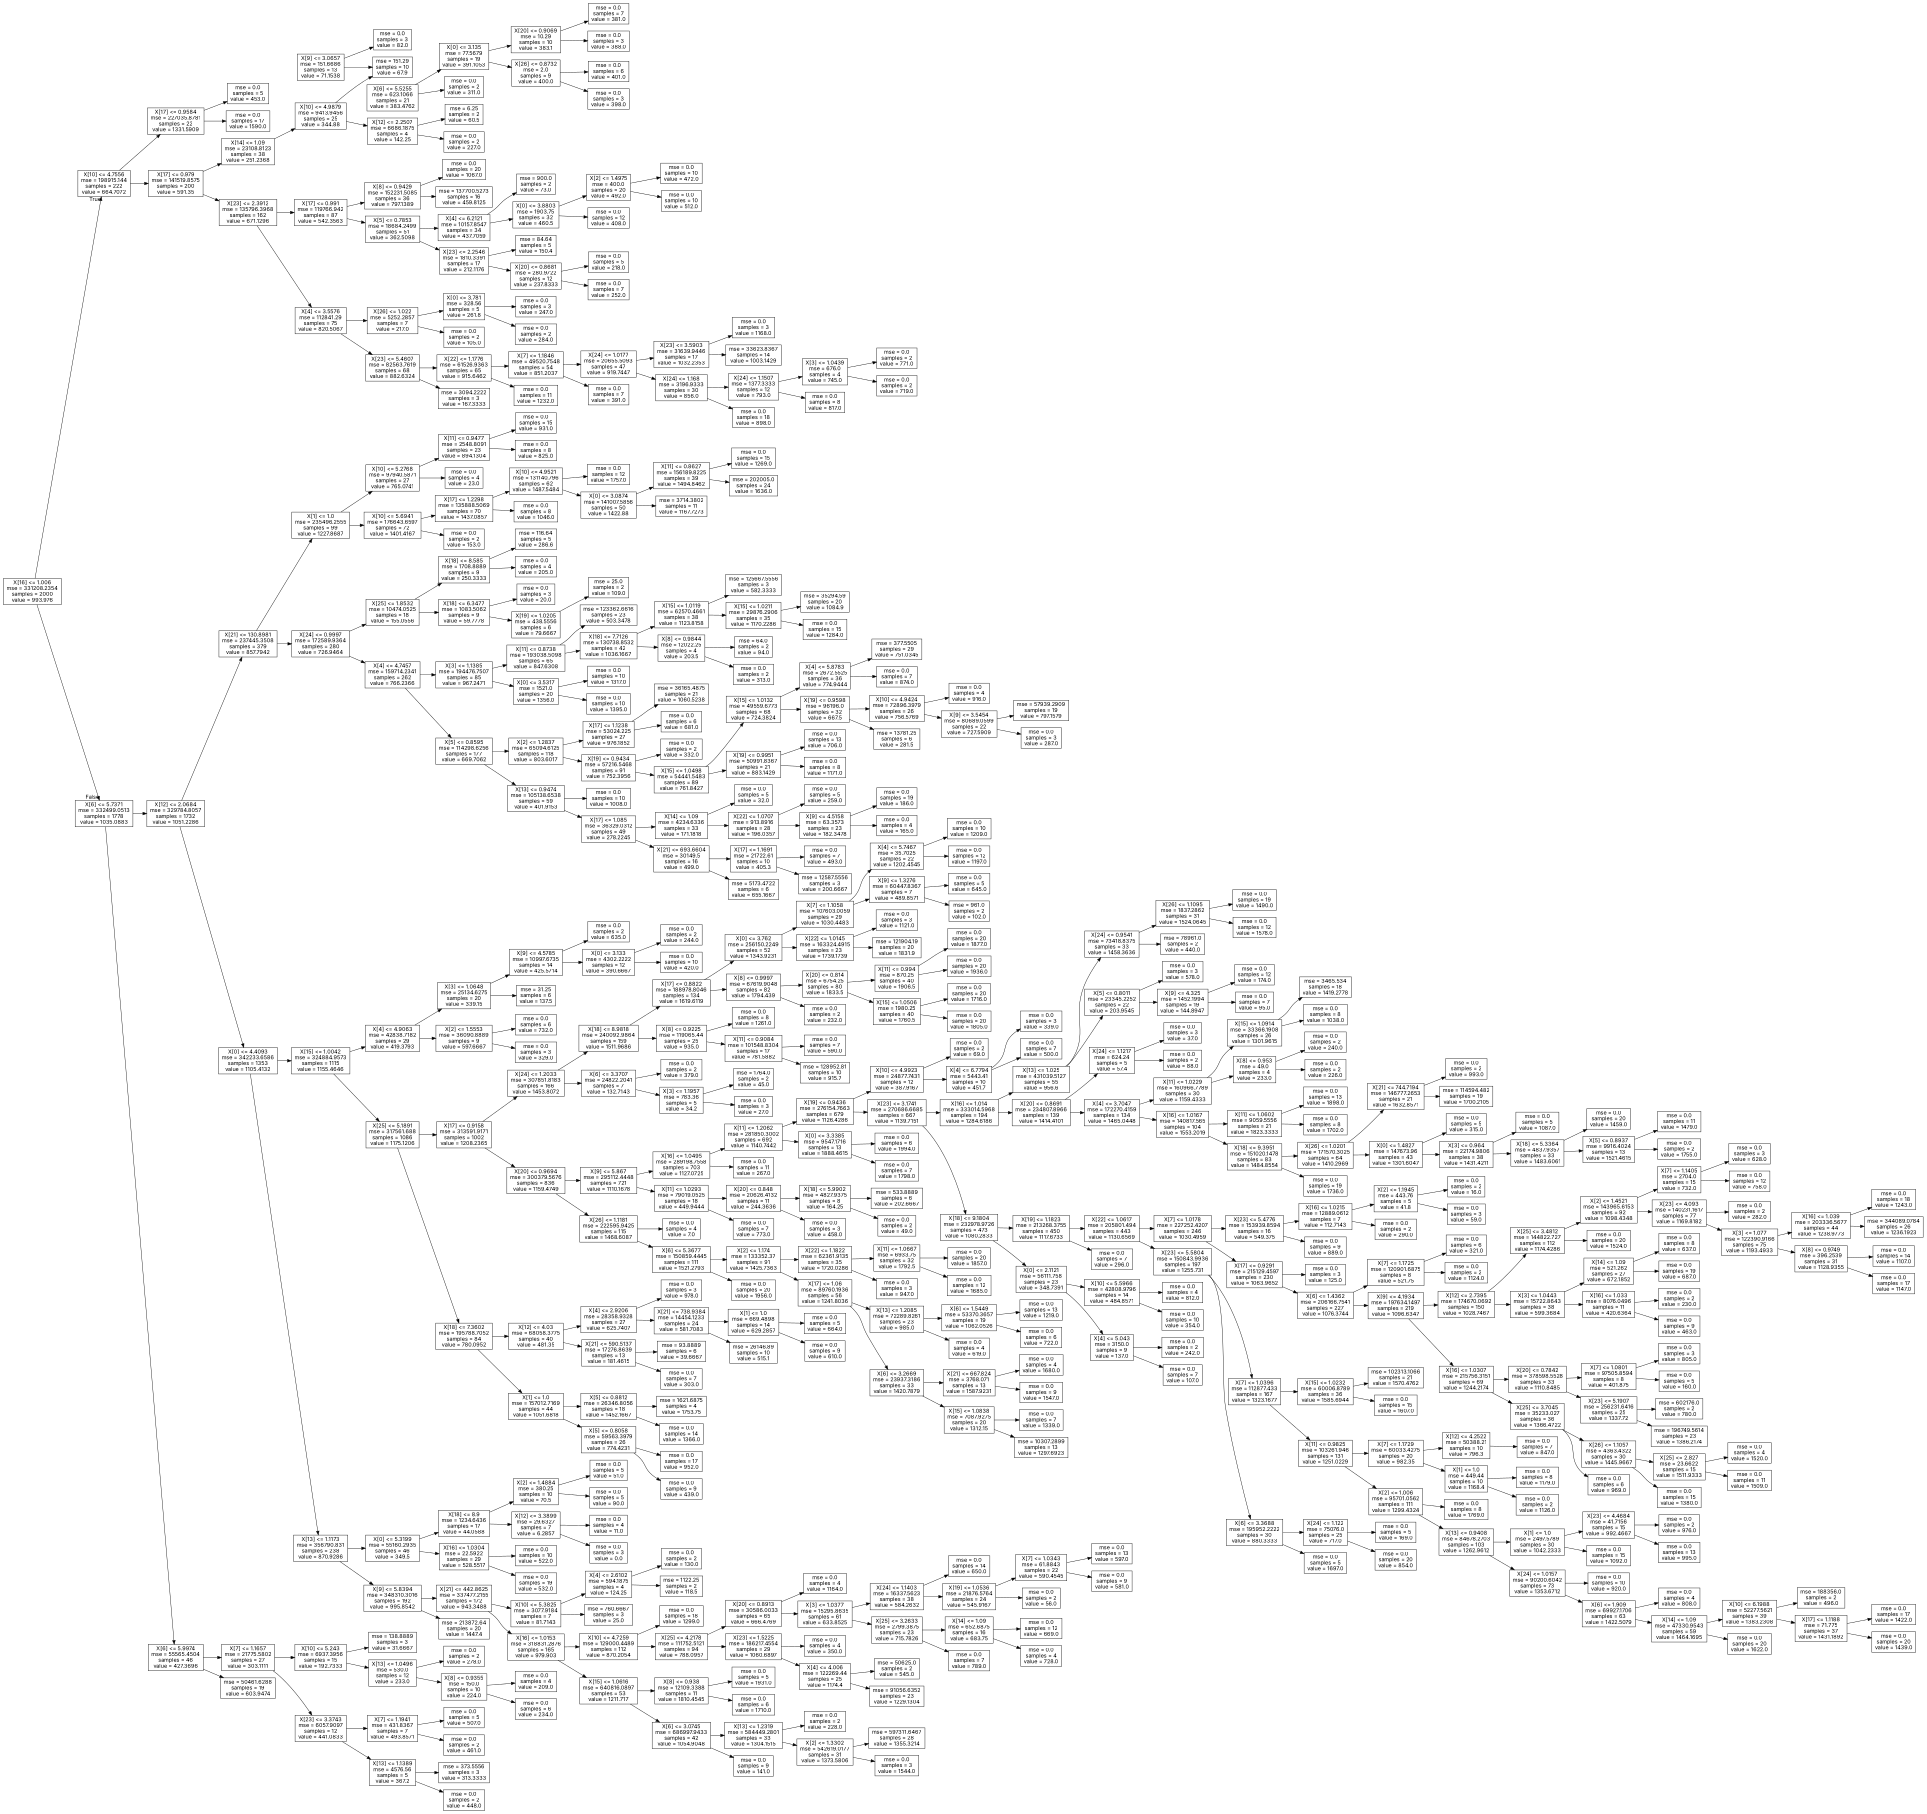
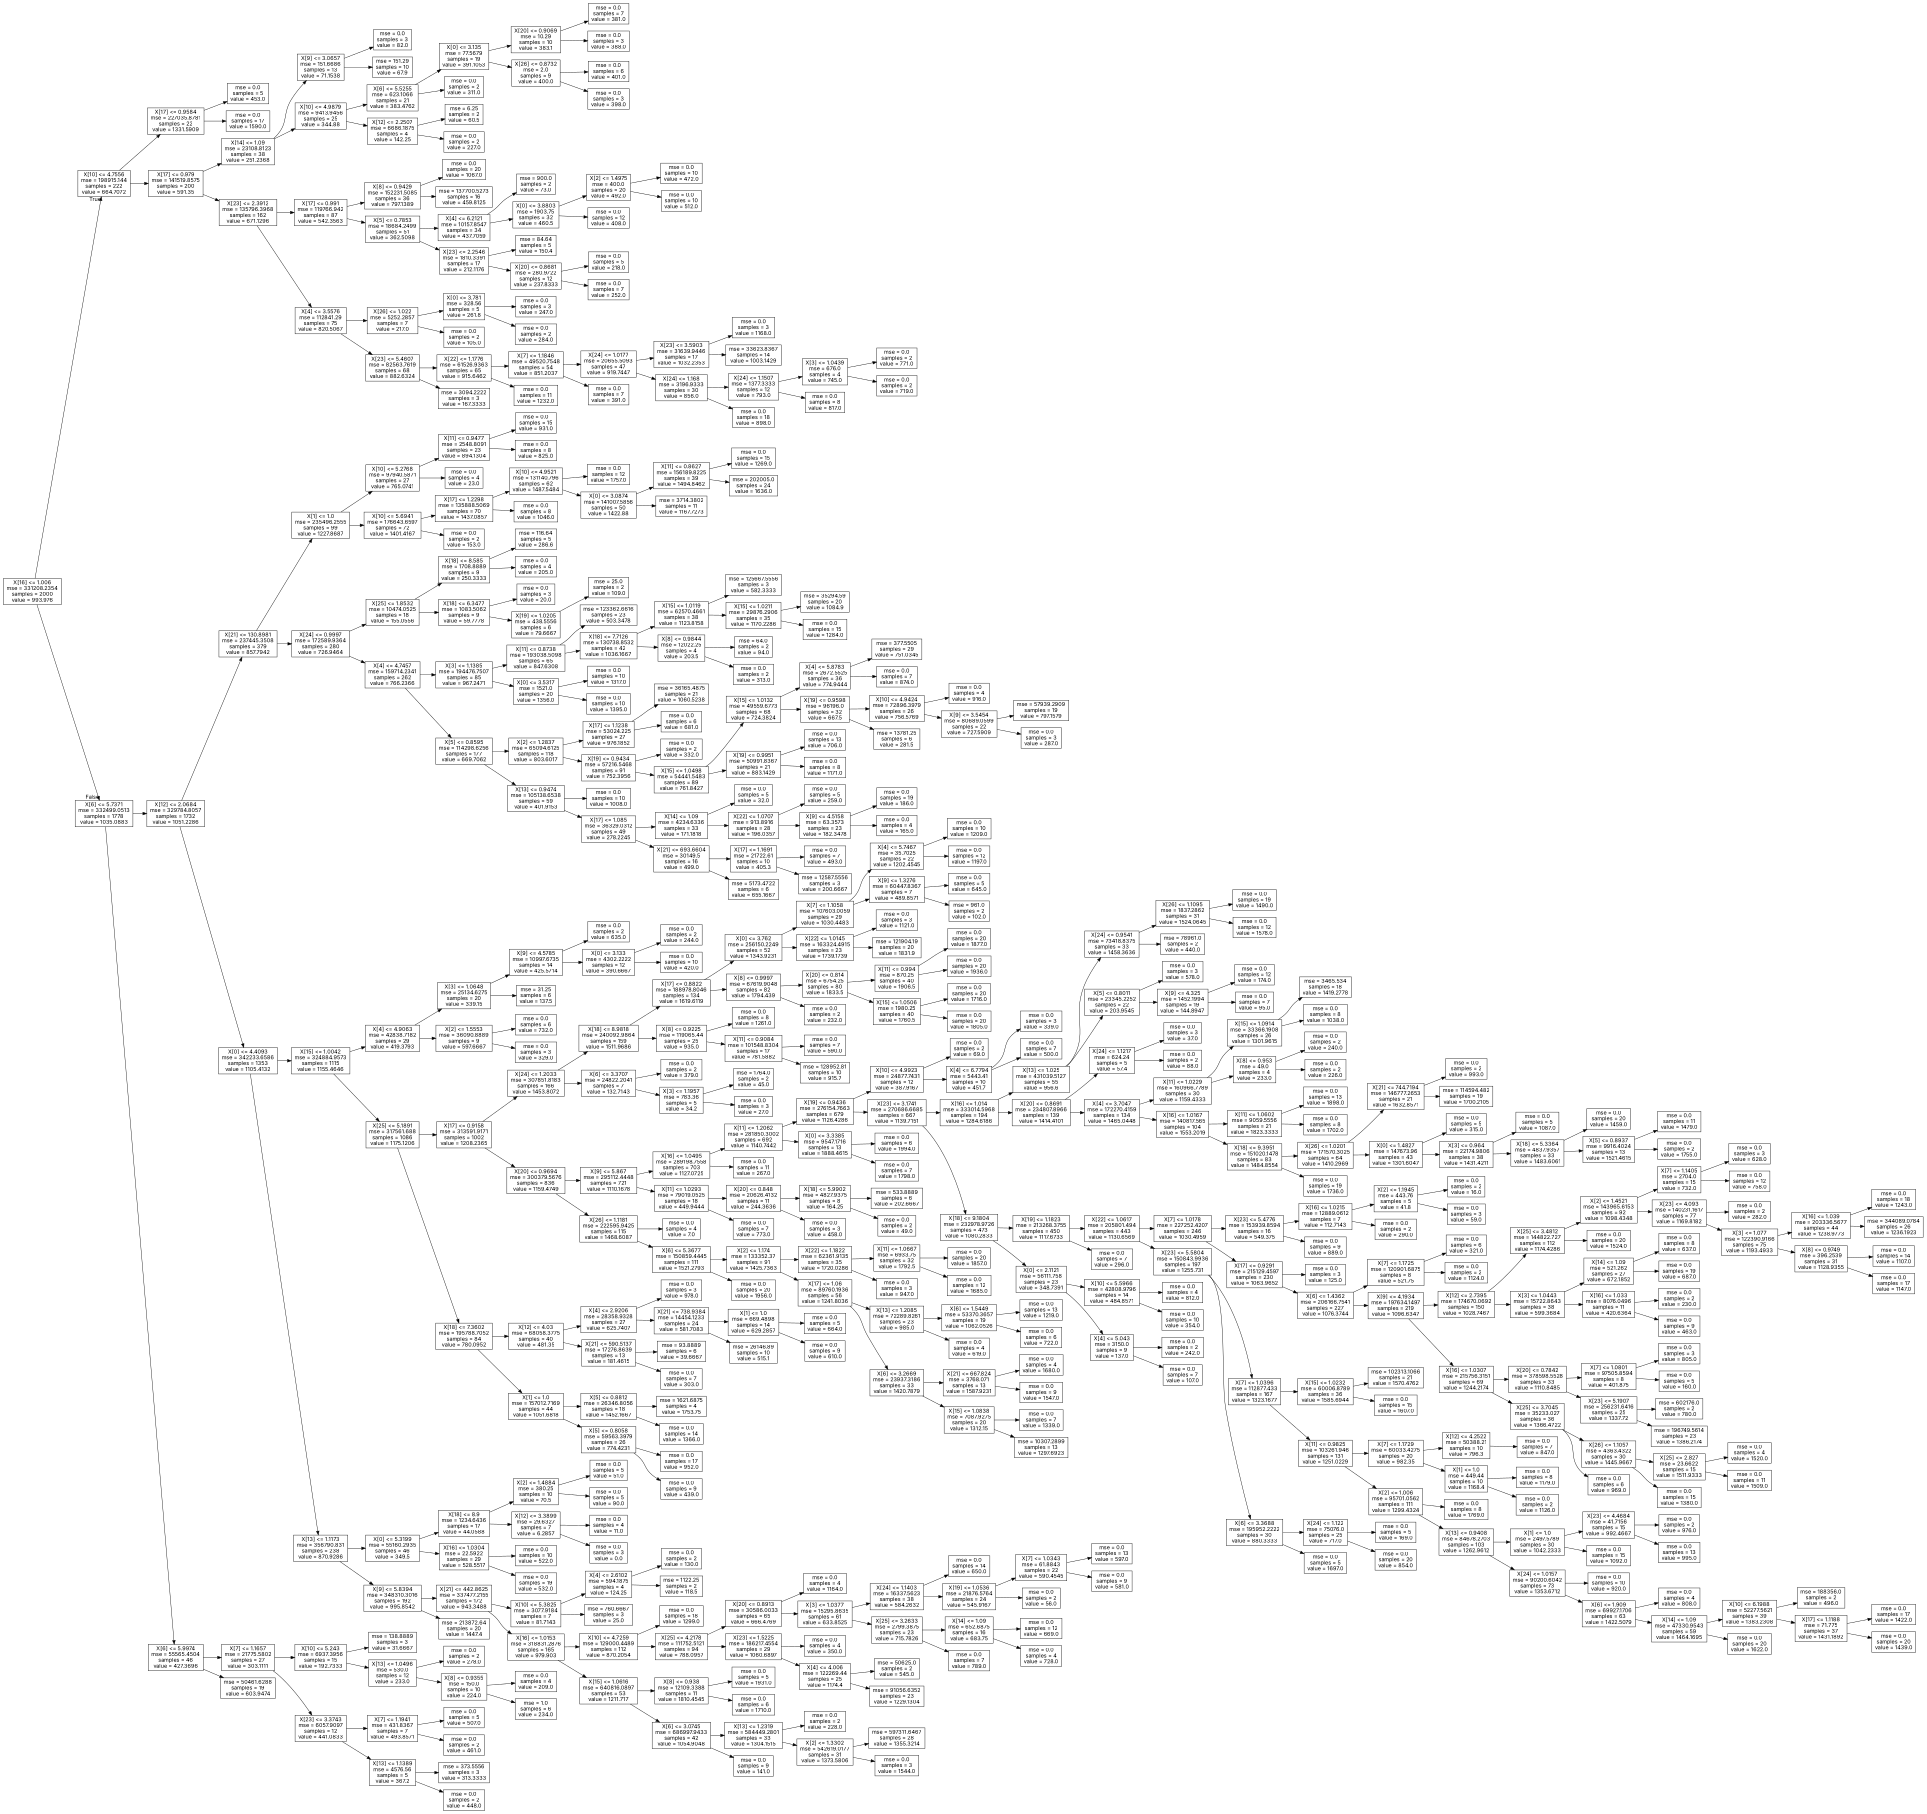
(352, 90) -> (355, 107)
none -> (287, 110)
(536, 1709) -> (536, 1709)
